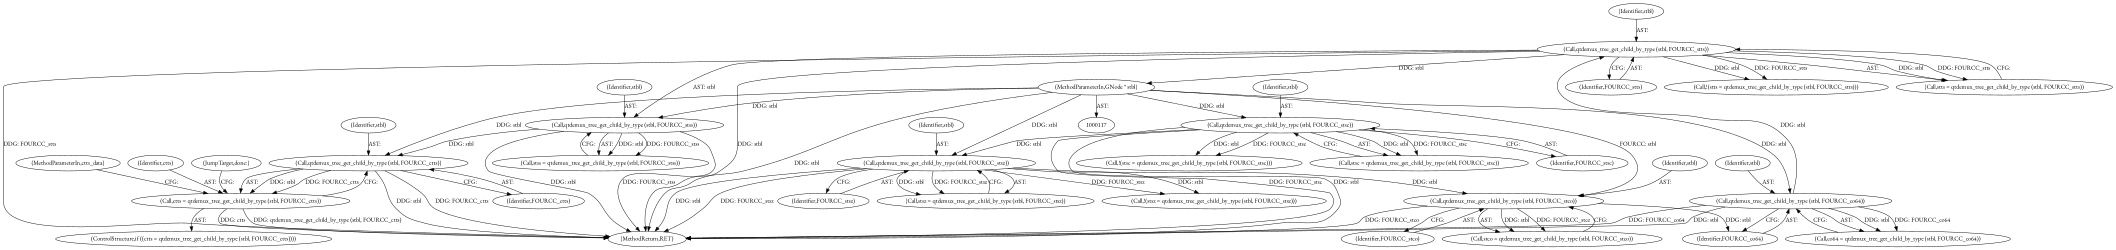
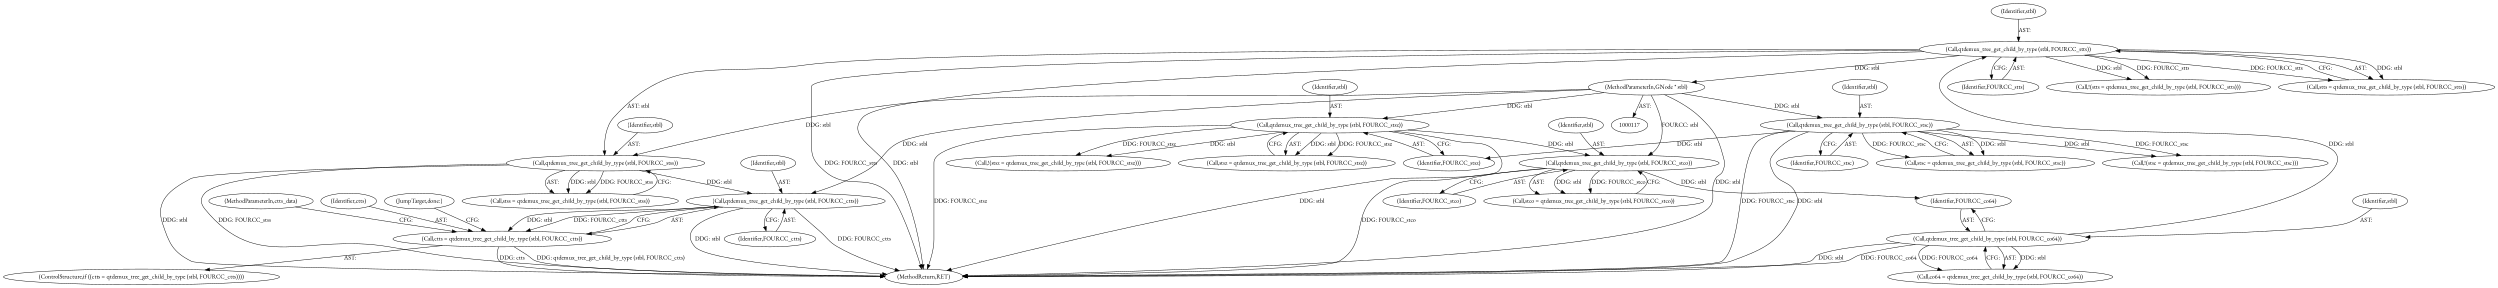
(1484, 106) -> none
(1064, 137) -> (1643, 144)
